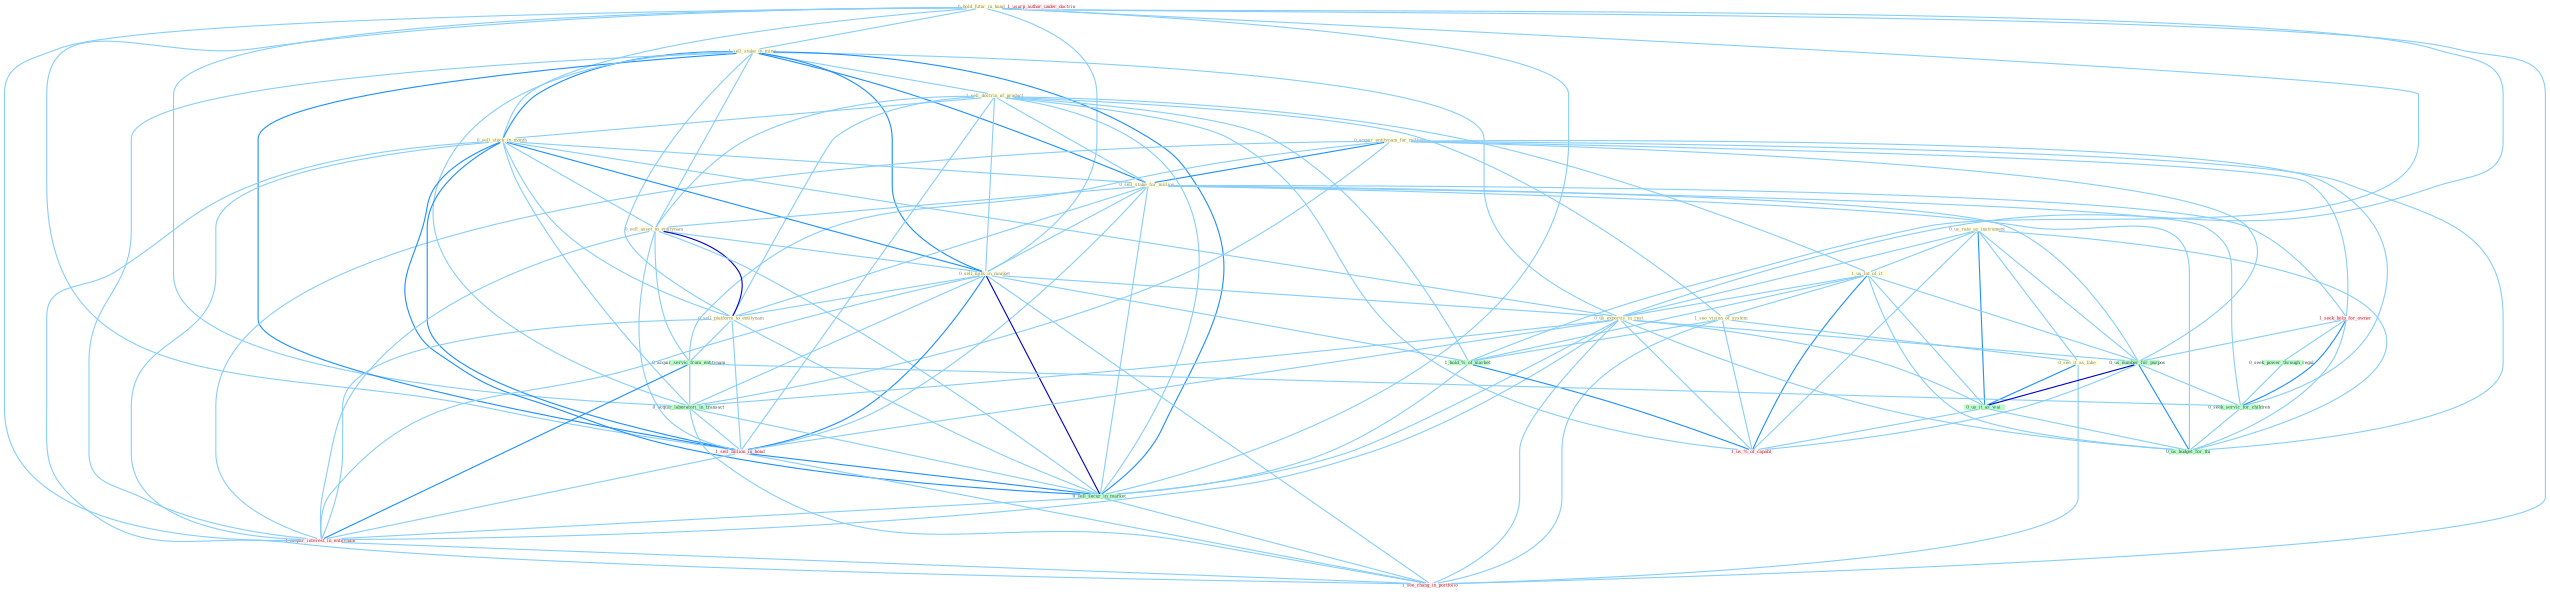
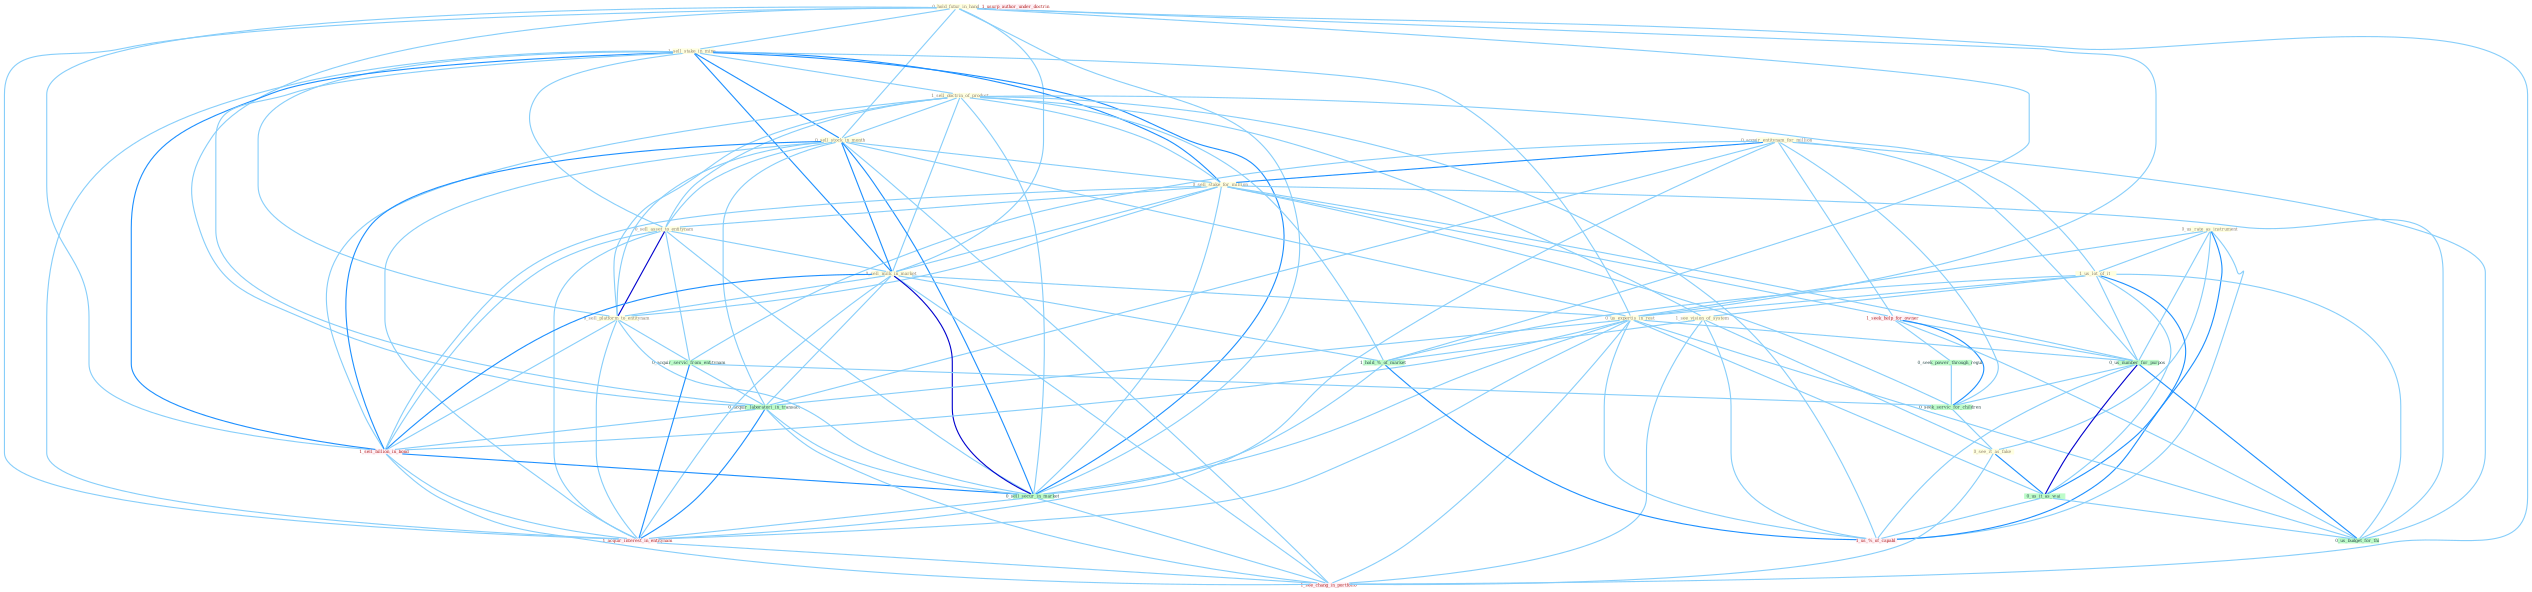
(2303, 277) -> none
(2215, 429) -> (1972, 429)
none -> (711, 483)
